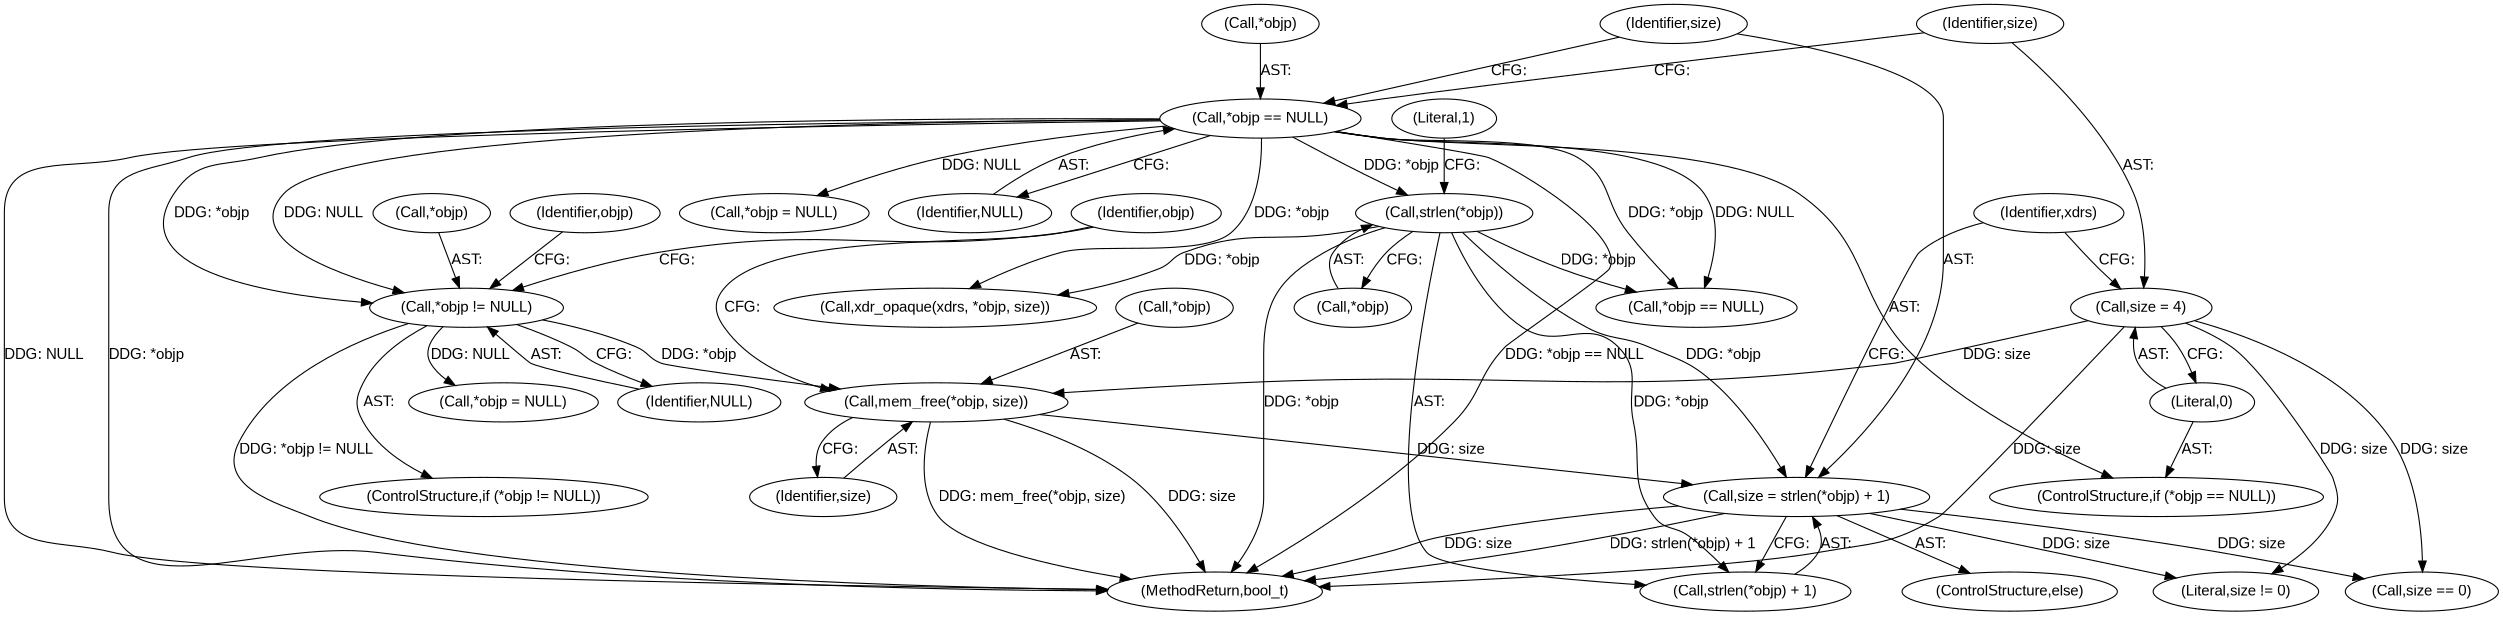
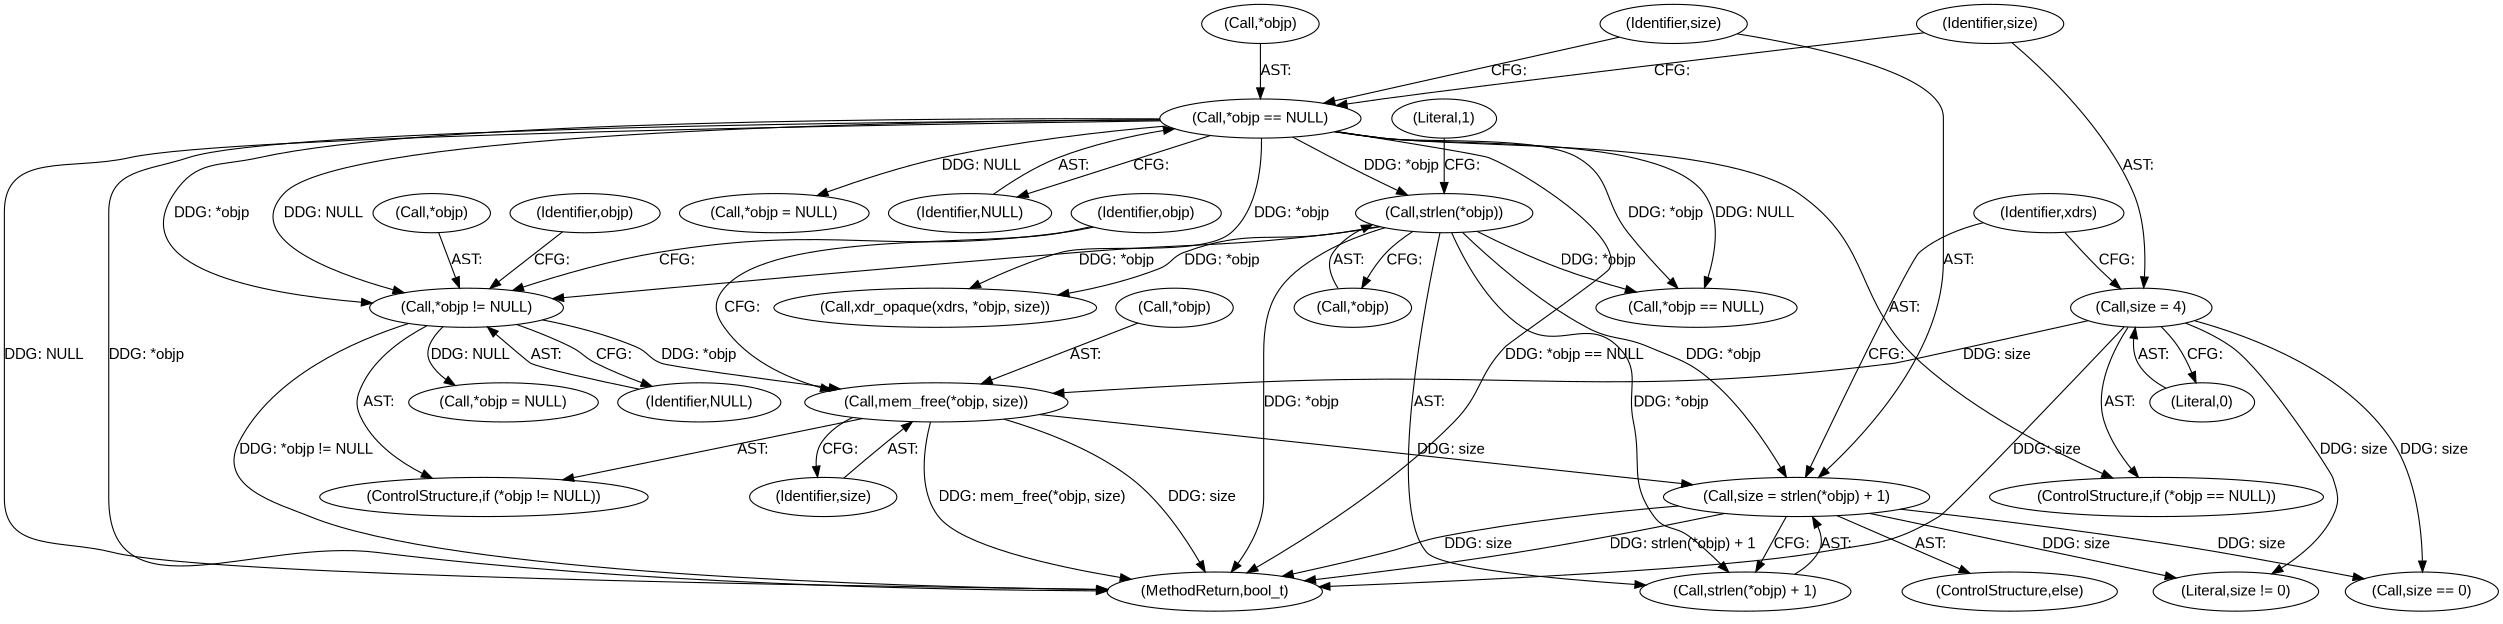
none -> (972, 261)
(2182, 445) -> (2102, 399)
none -> (718, 448)
